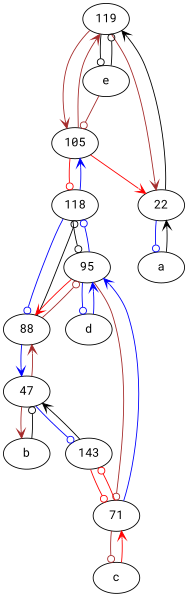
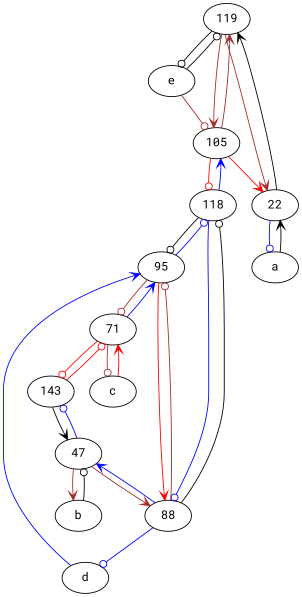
(82, 295) -> (130, 545)
